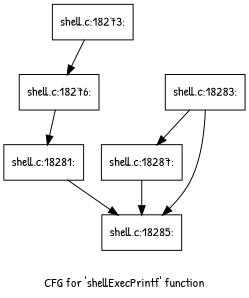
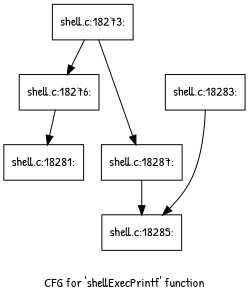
(177, 124) -> (116, 88)
(89, 195) -> none
